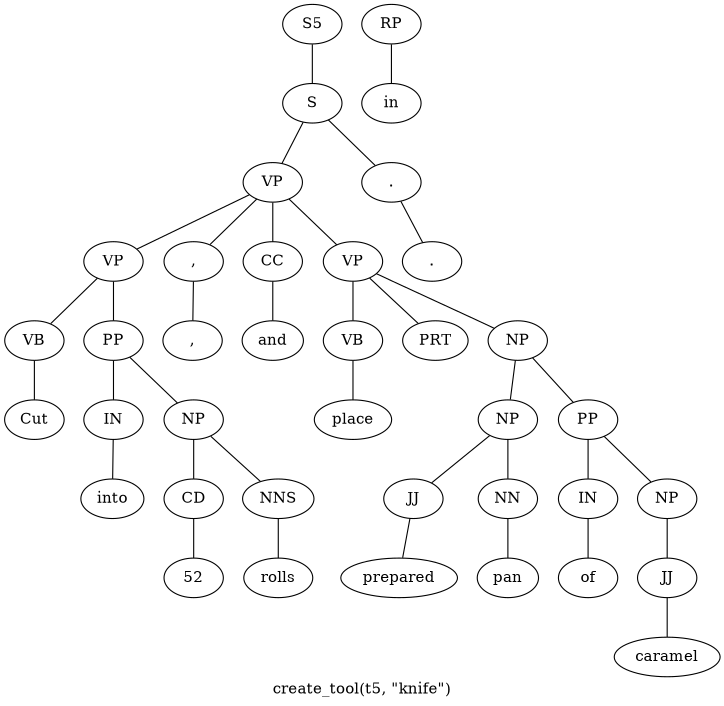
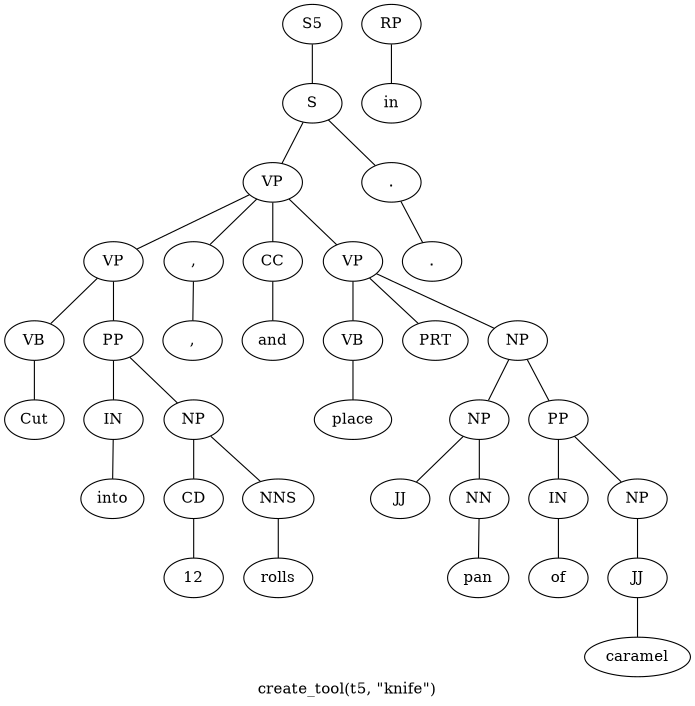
(194, 578) -> (194, 578)
(399, 578) -> none
